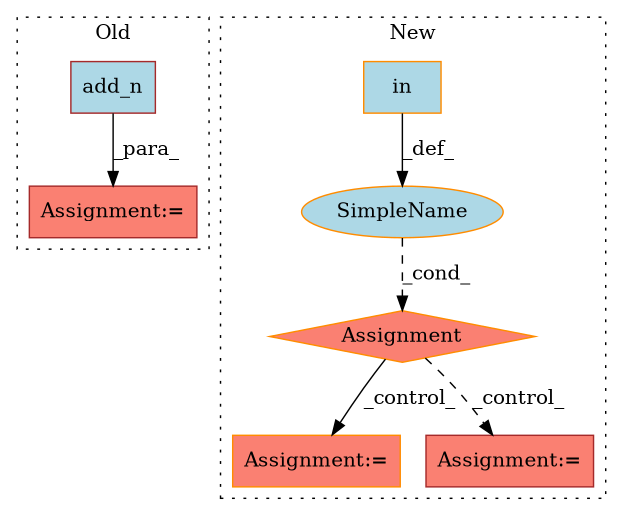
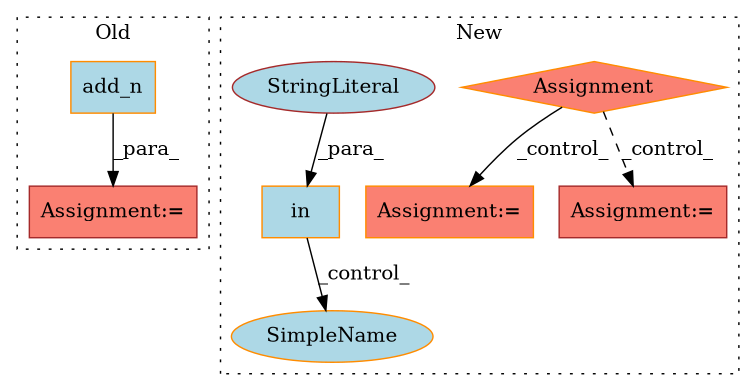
(113, 87) -> (113, 87)
none -> (334, 87)
(429, 150) -> (364, 274)
(402, 267) -> none
